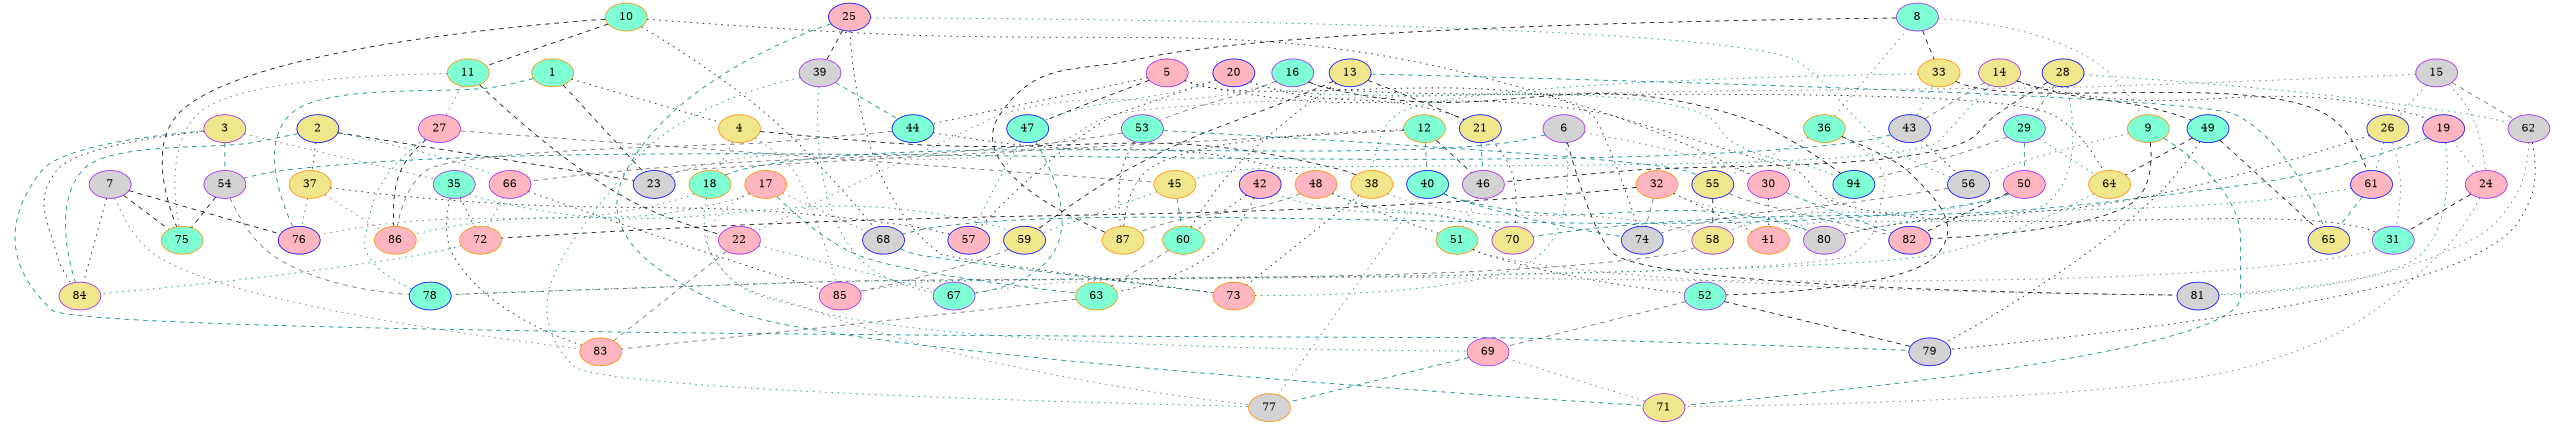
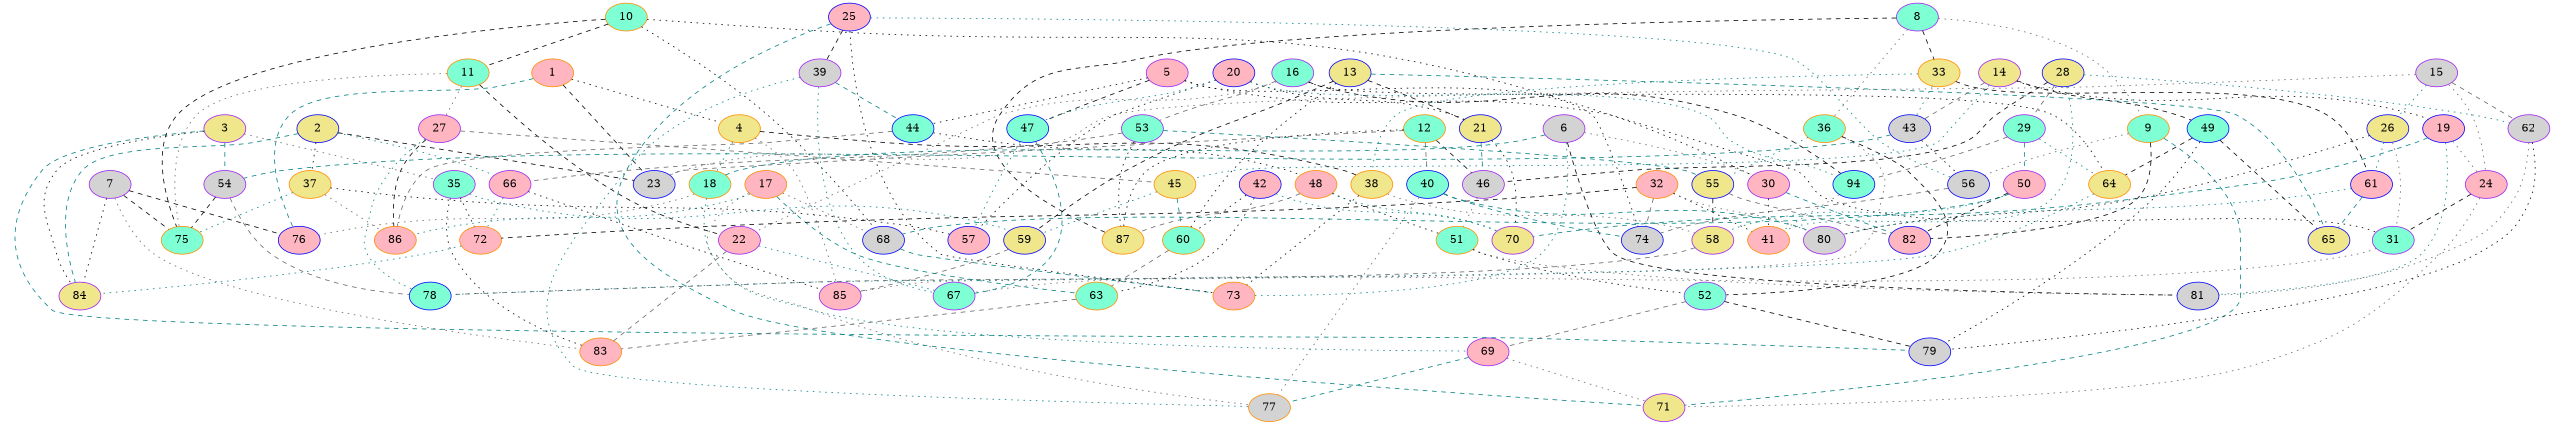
(553, 73) -> (553, 73)
(305, 212) -> (246, 212)
